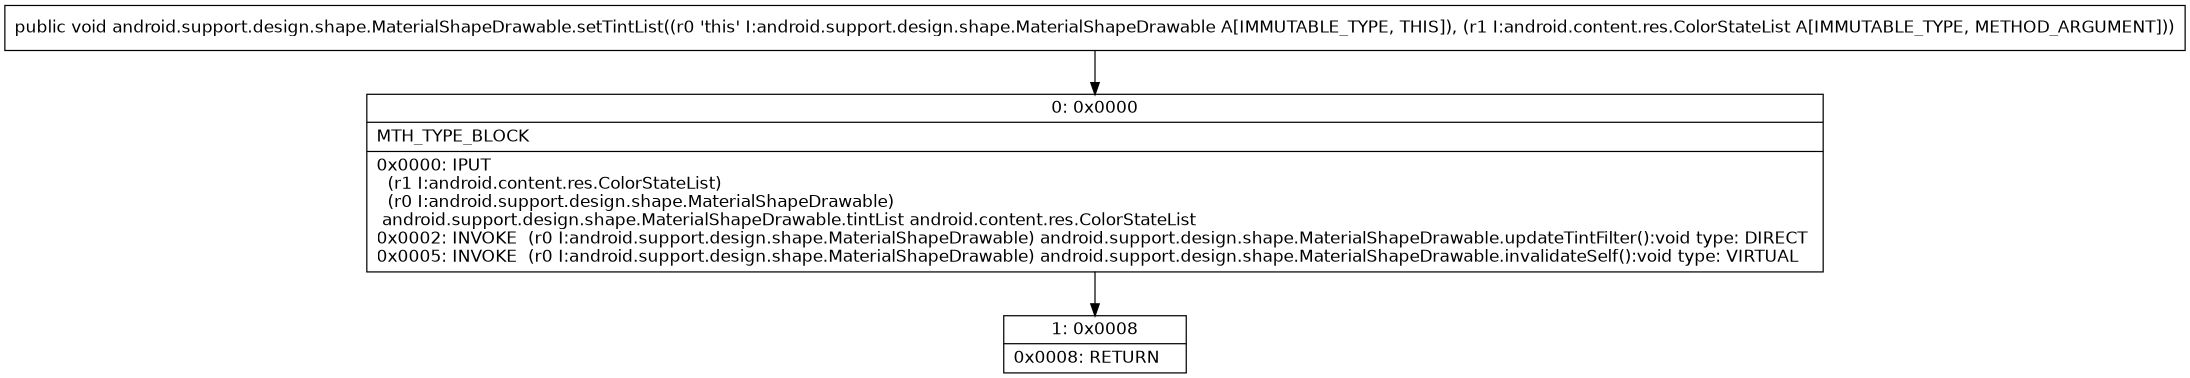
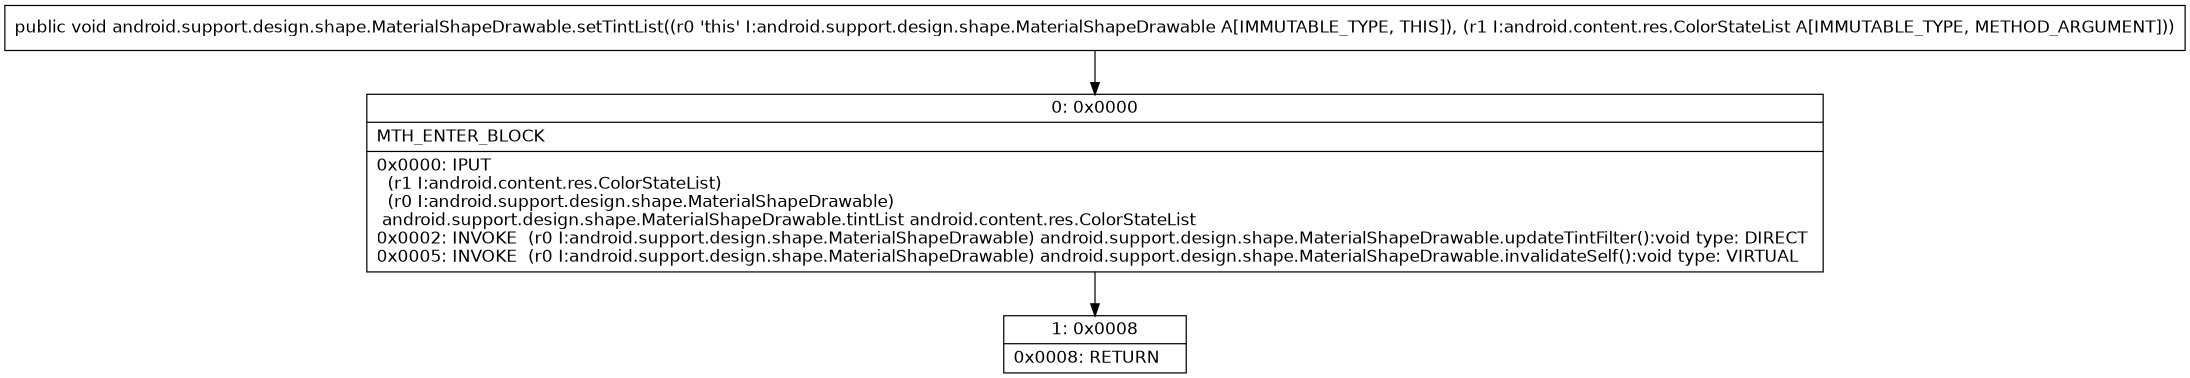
(453, 136) -> (461, 136)
